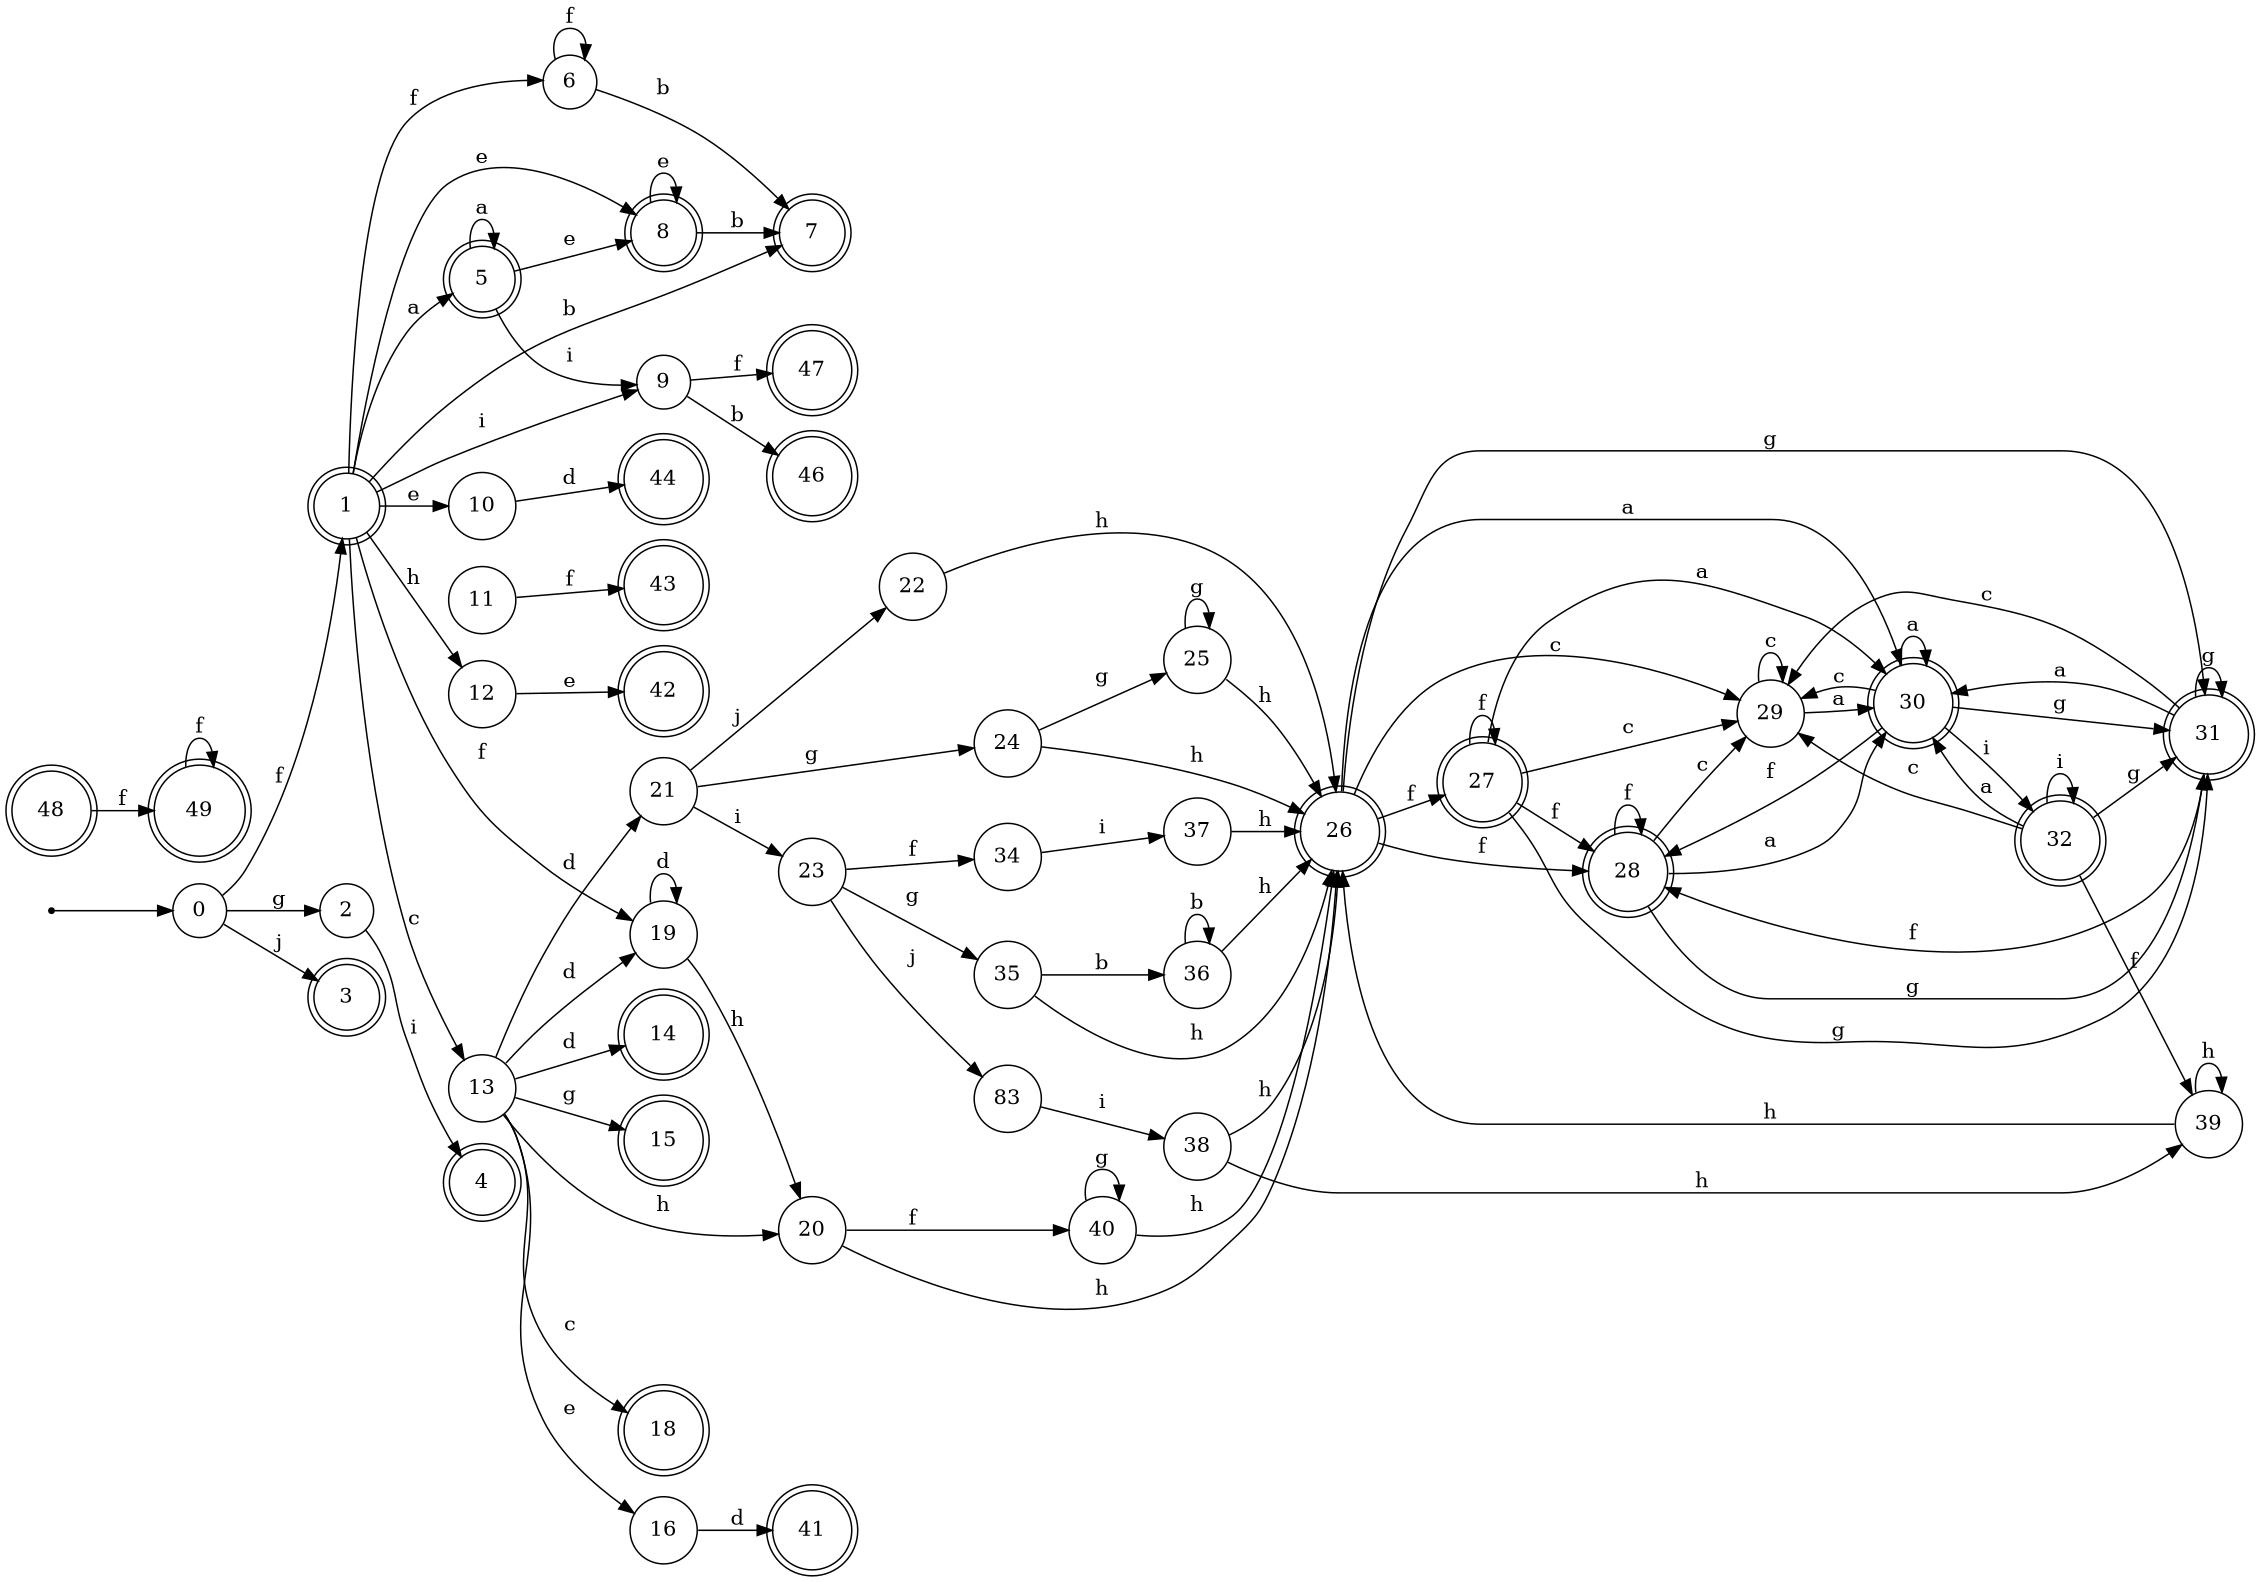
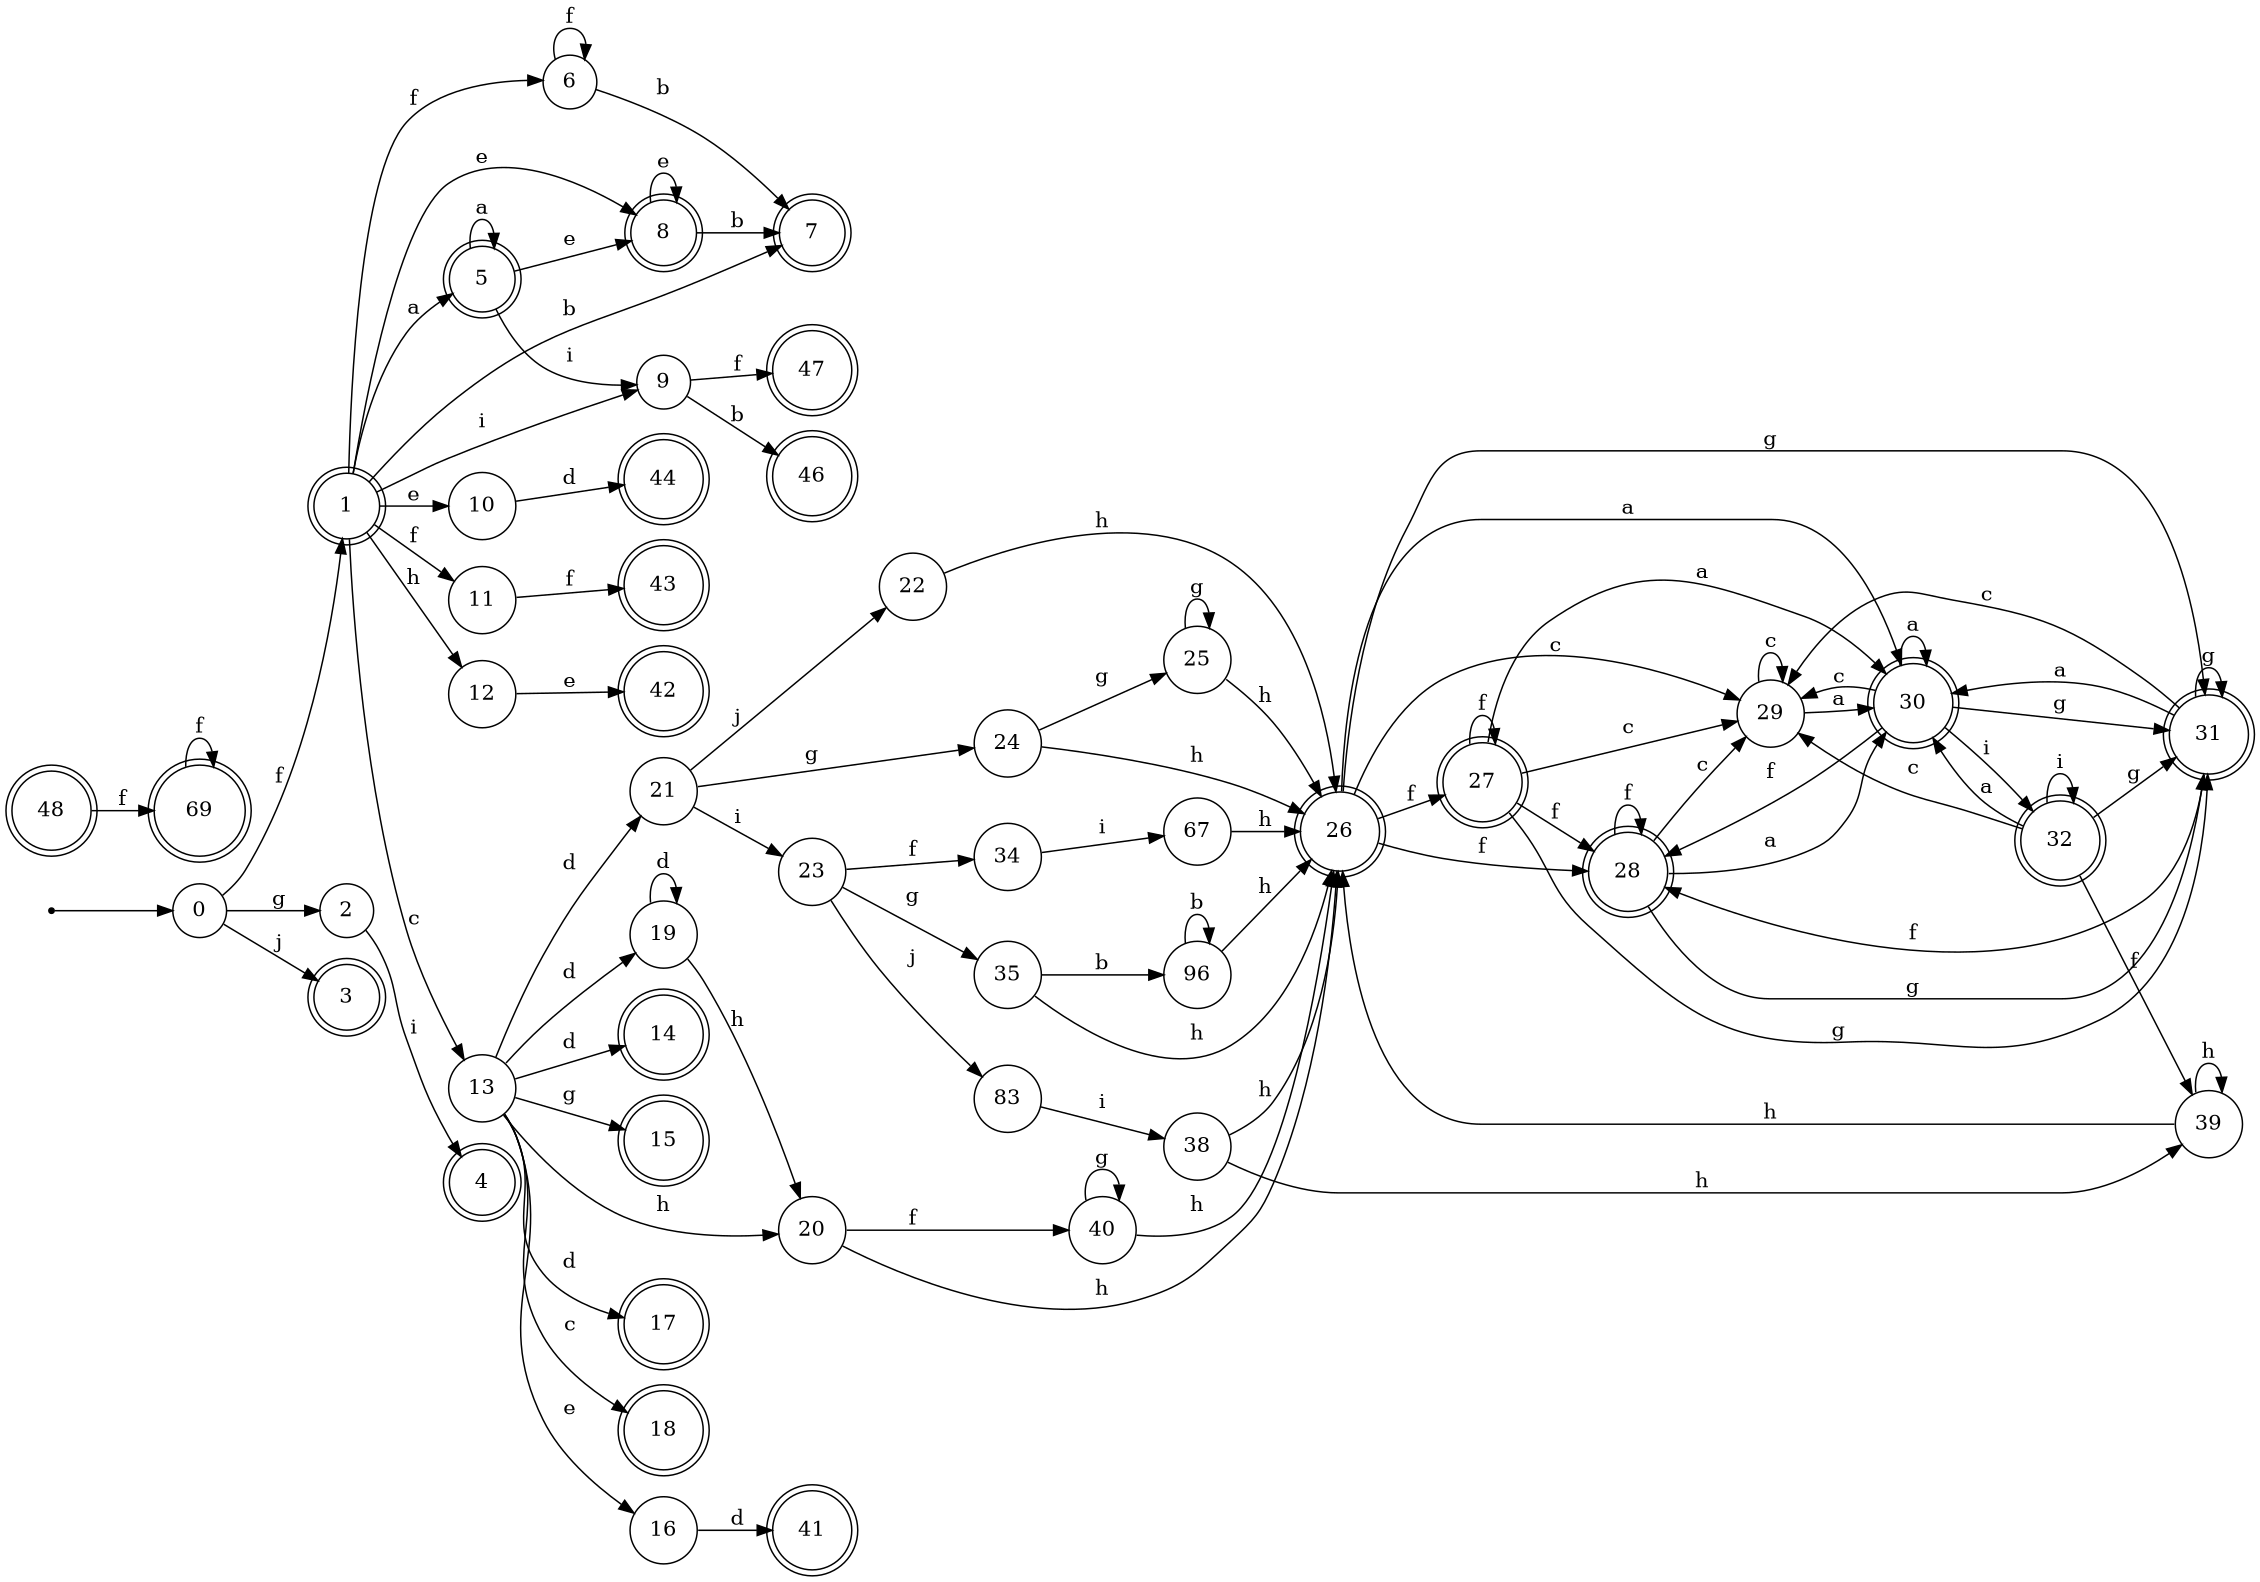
(444, 757) -> (408, 548)
(200, 811) -> (200, 811)
(1197, 832) -> (1197, 832)
(1197, 975) -> (1197, 975)
none -> (664, 1324)
